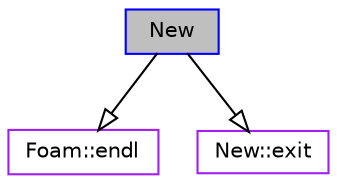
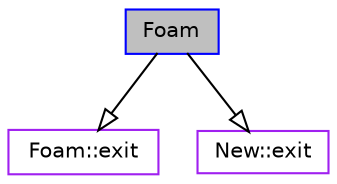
(172, 32) -> (172, 32)
(83, 152) -> (83, 152)
